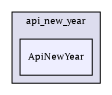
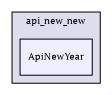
(56, 22) -> (56, 22)
